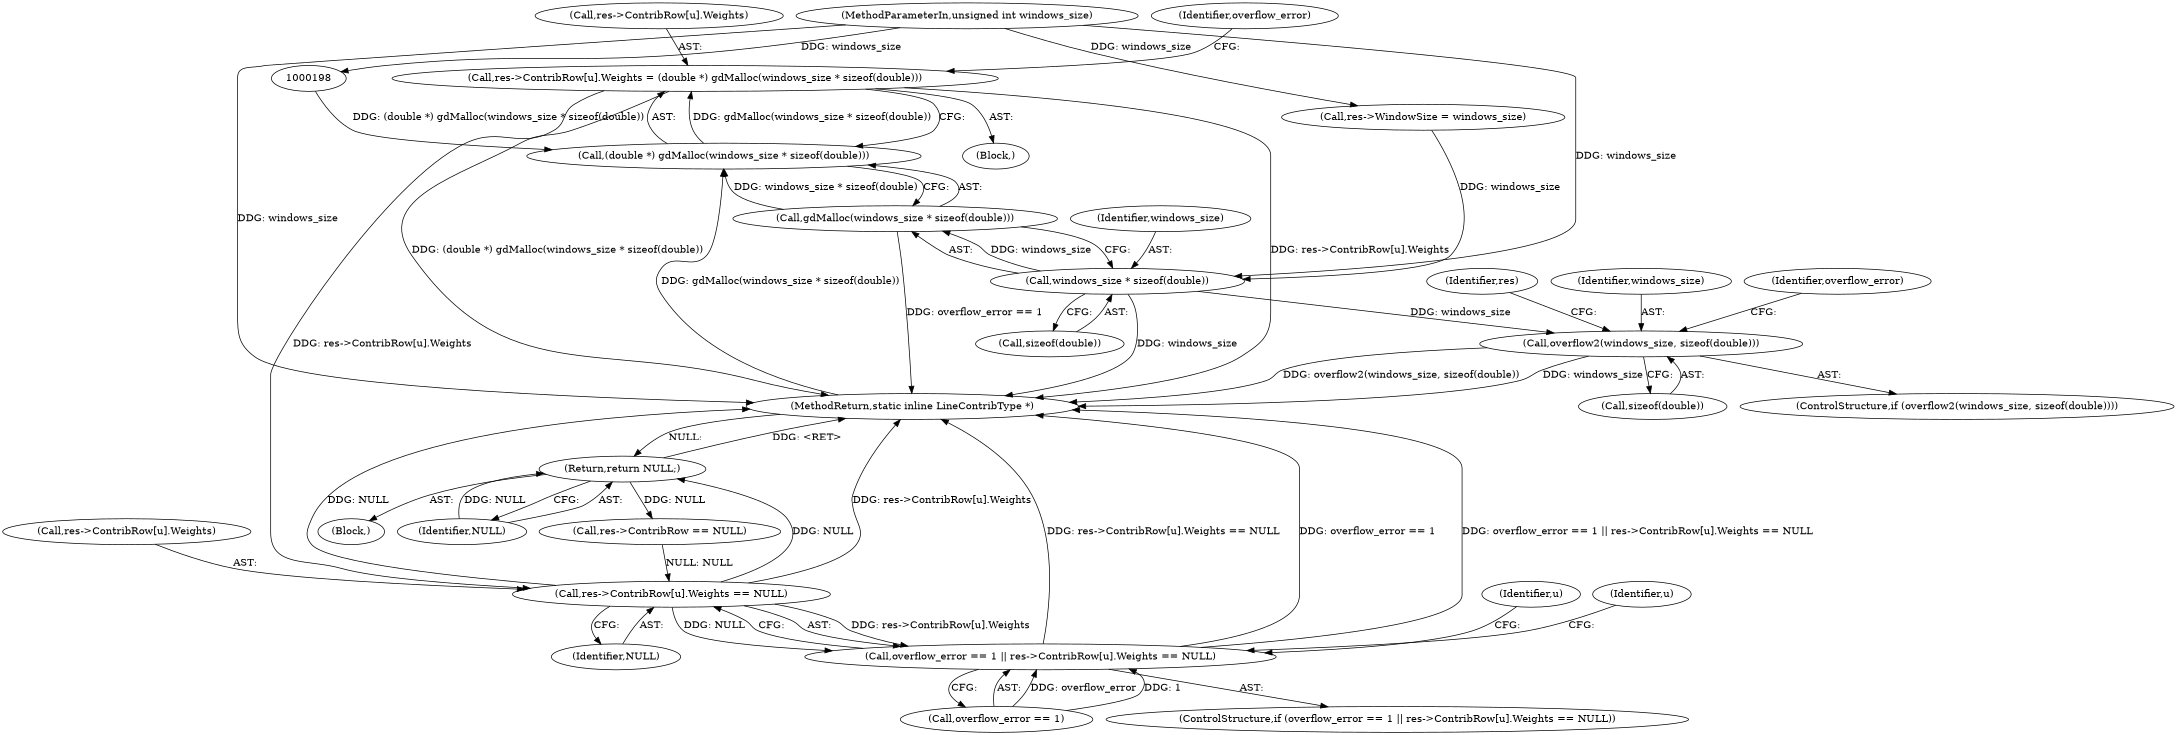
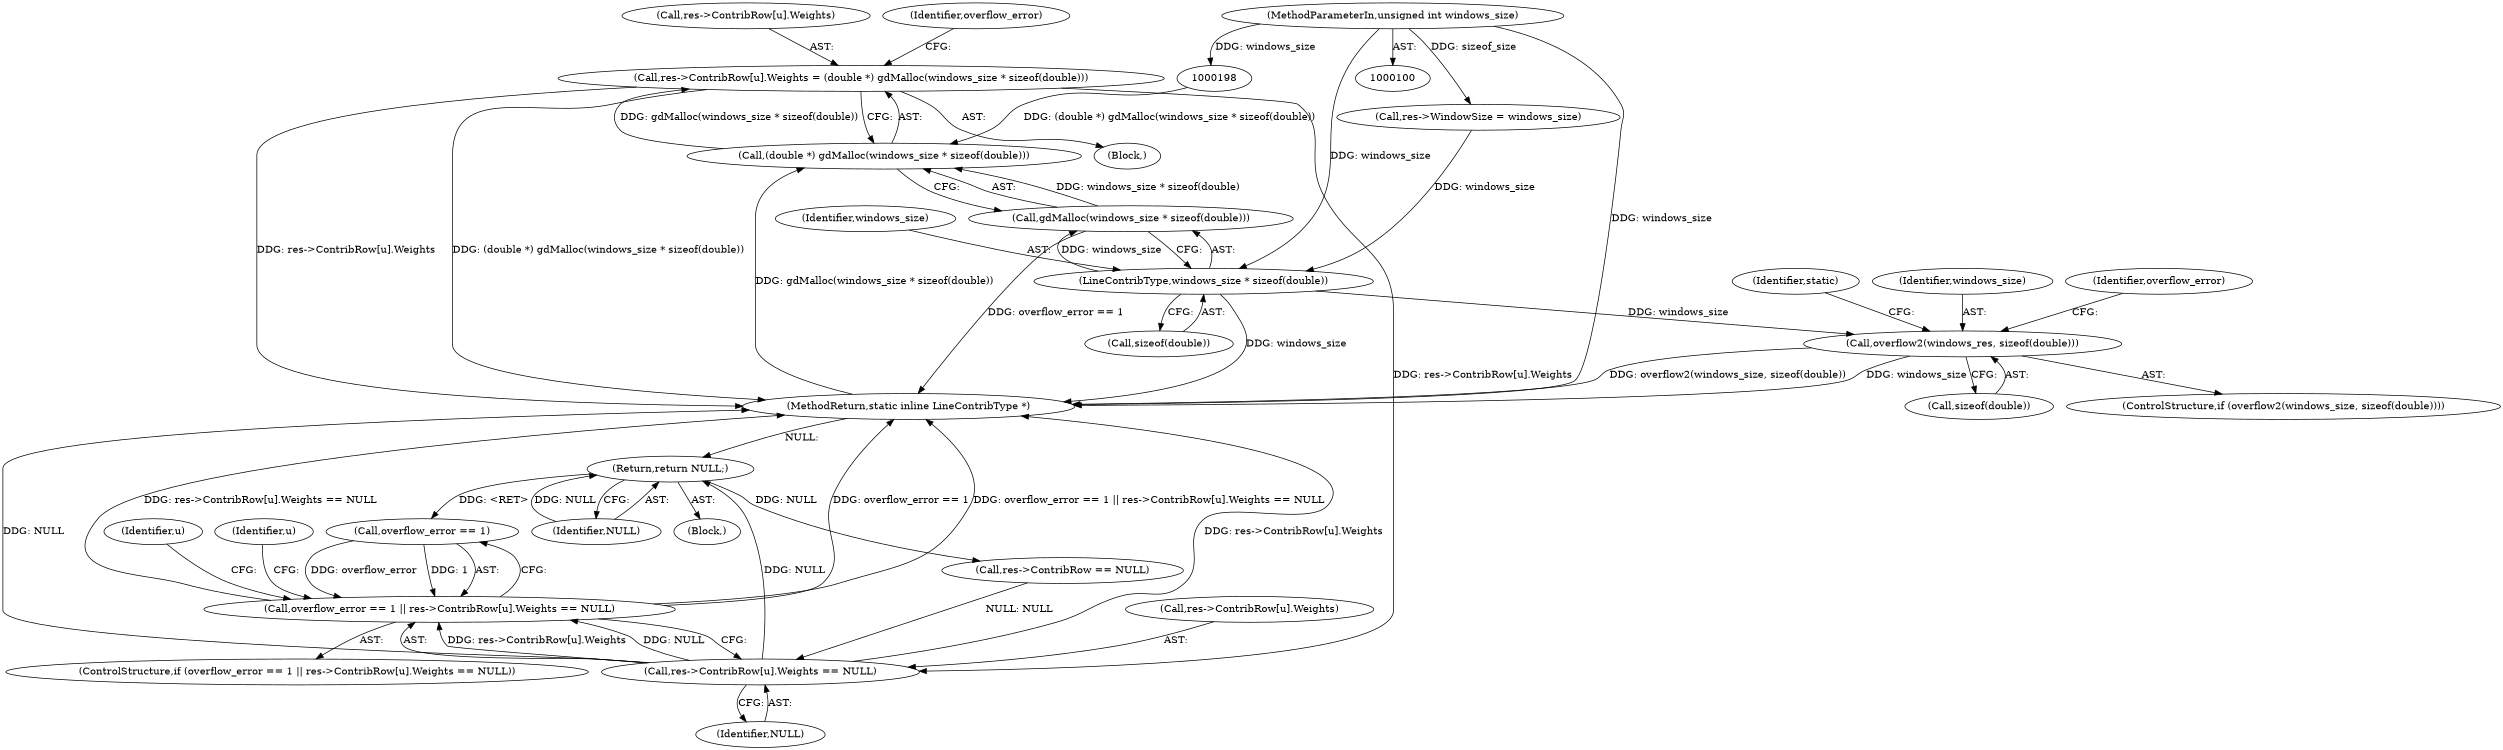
(1141, 47) -> (1474, 47)
none -> (1393, 78)
(1117, 281) -> (1204, 281)
(1482, 281) -> (1796, 281)
(1641, 344) -> (1963, 344)
(751, 437) -> (511, 482)
